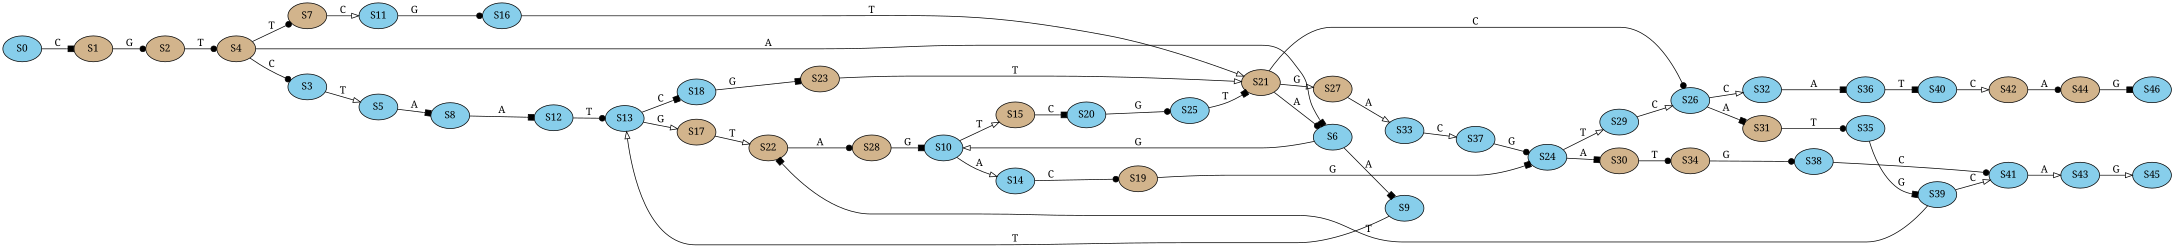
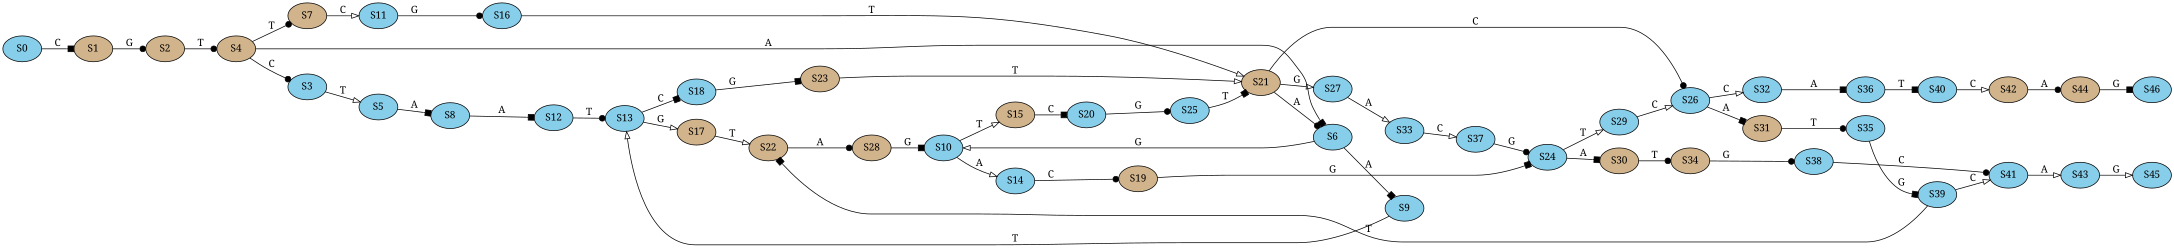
(1333, 89) -> (1333, 89)
